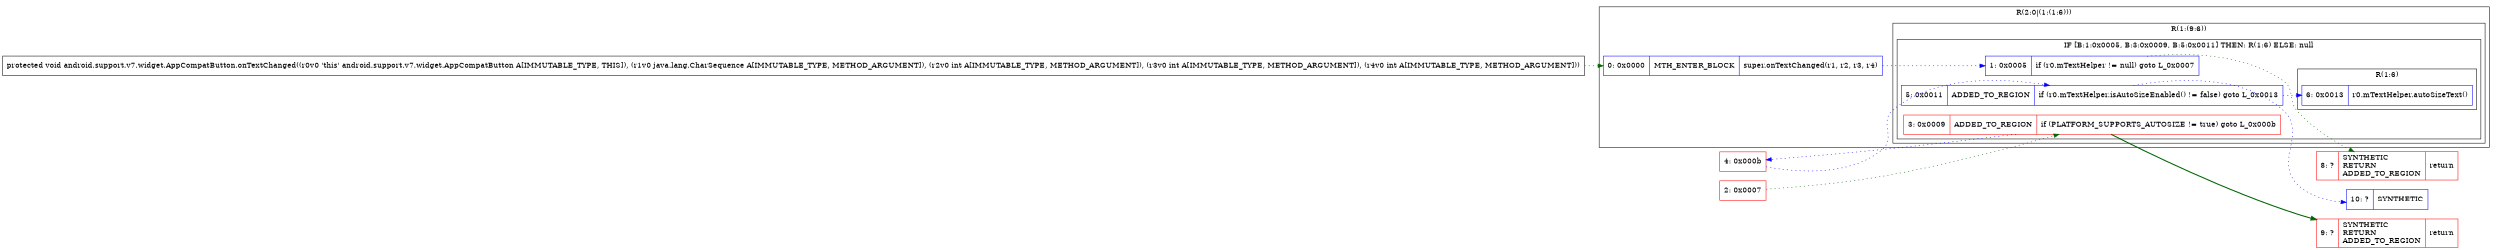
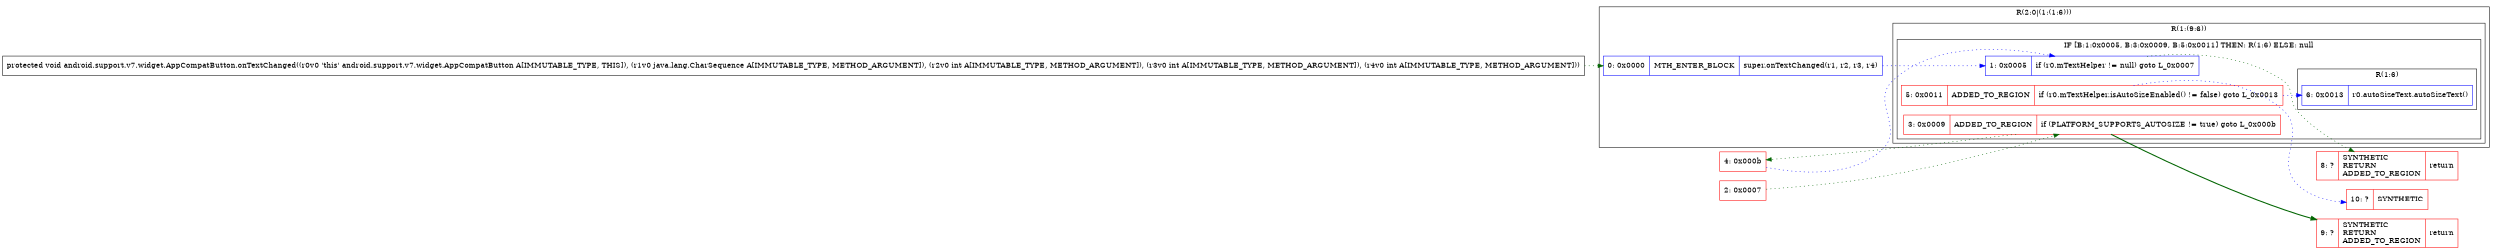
(2092, 95) -> (2092, 95)
(2410, 95) -> (2410, 95)
(1887, 119) -> (1886, 94)
(1869, 151) -> (1869, 151)
(2387, 200) -> (2387, 200)
